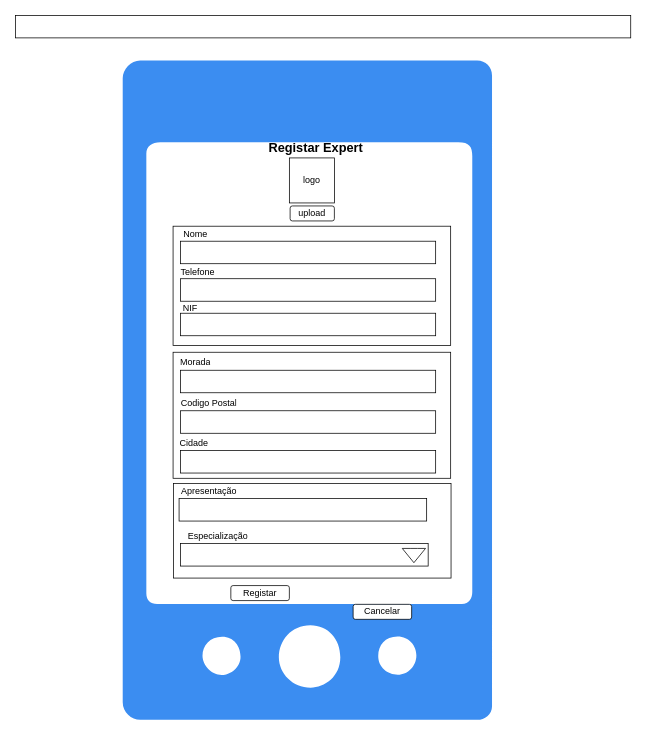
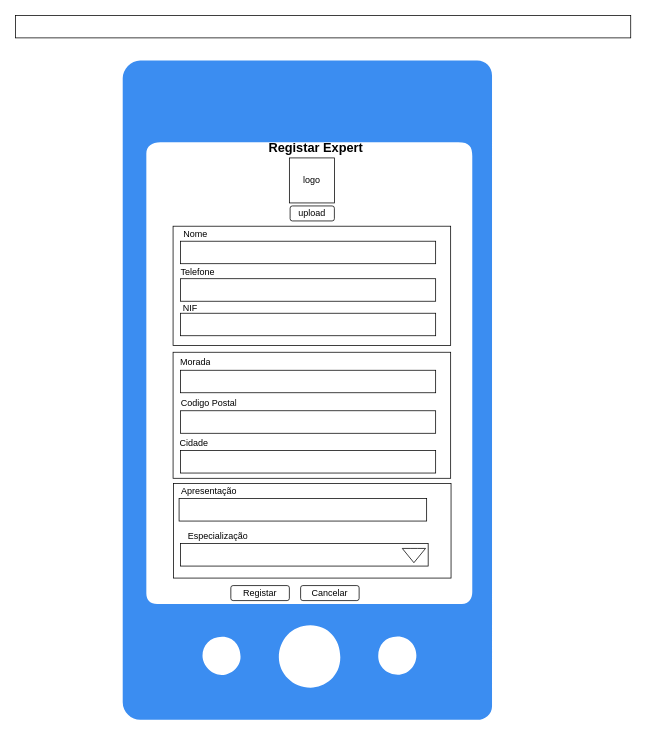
(382, 612) -> (330, 593)
